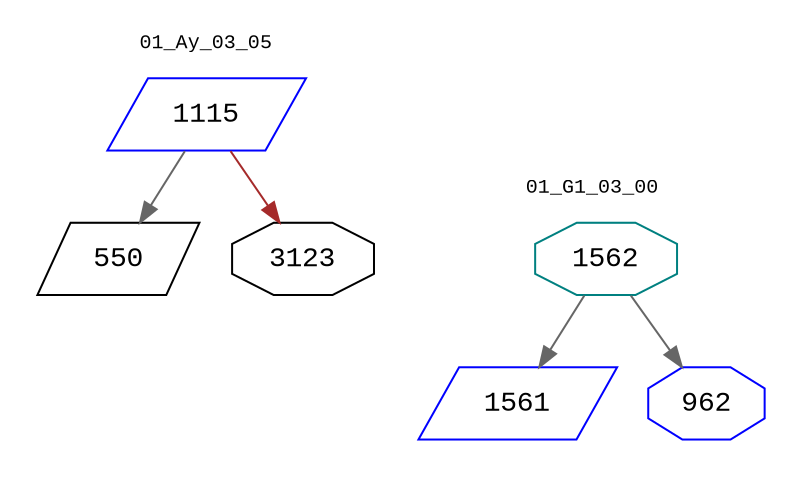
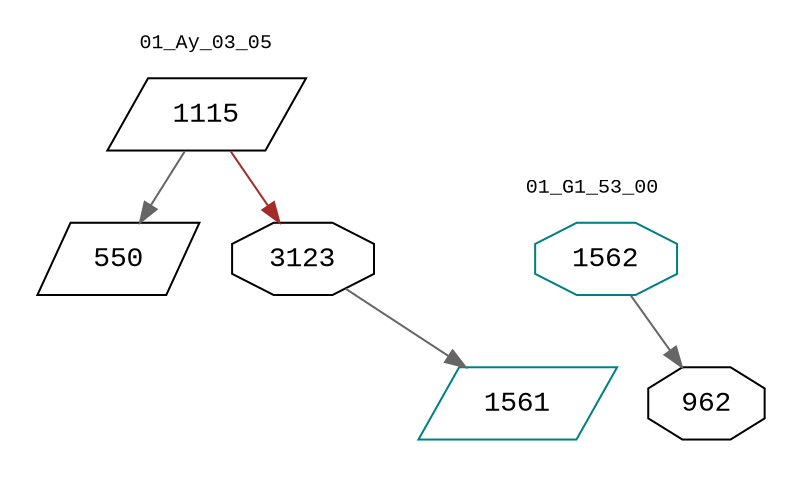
(207, 114) -> (207, 114)
(593, 188) -> (593, 188)
(567, 323) -> (418, 336)
(518, 403) -> (518, 403)
(706, 403) -> (706, 403)
